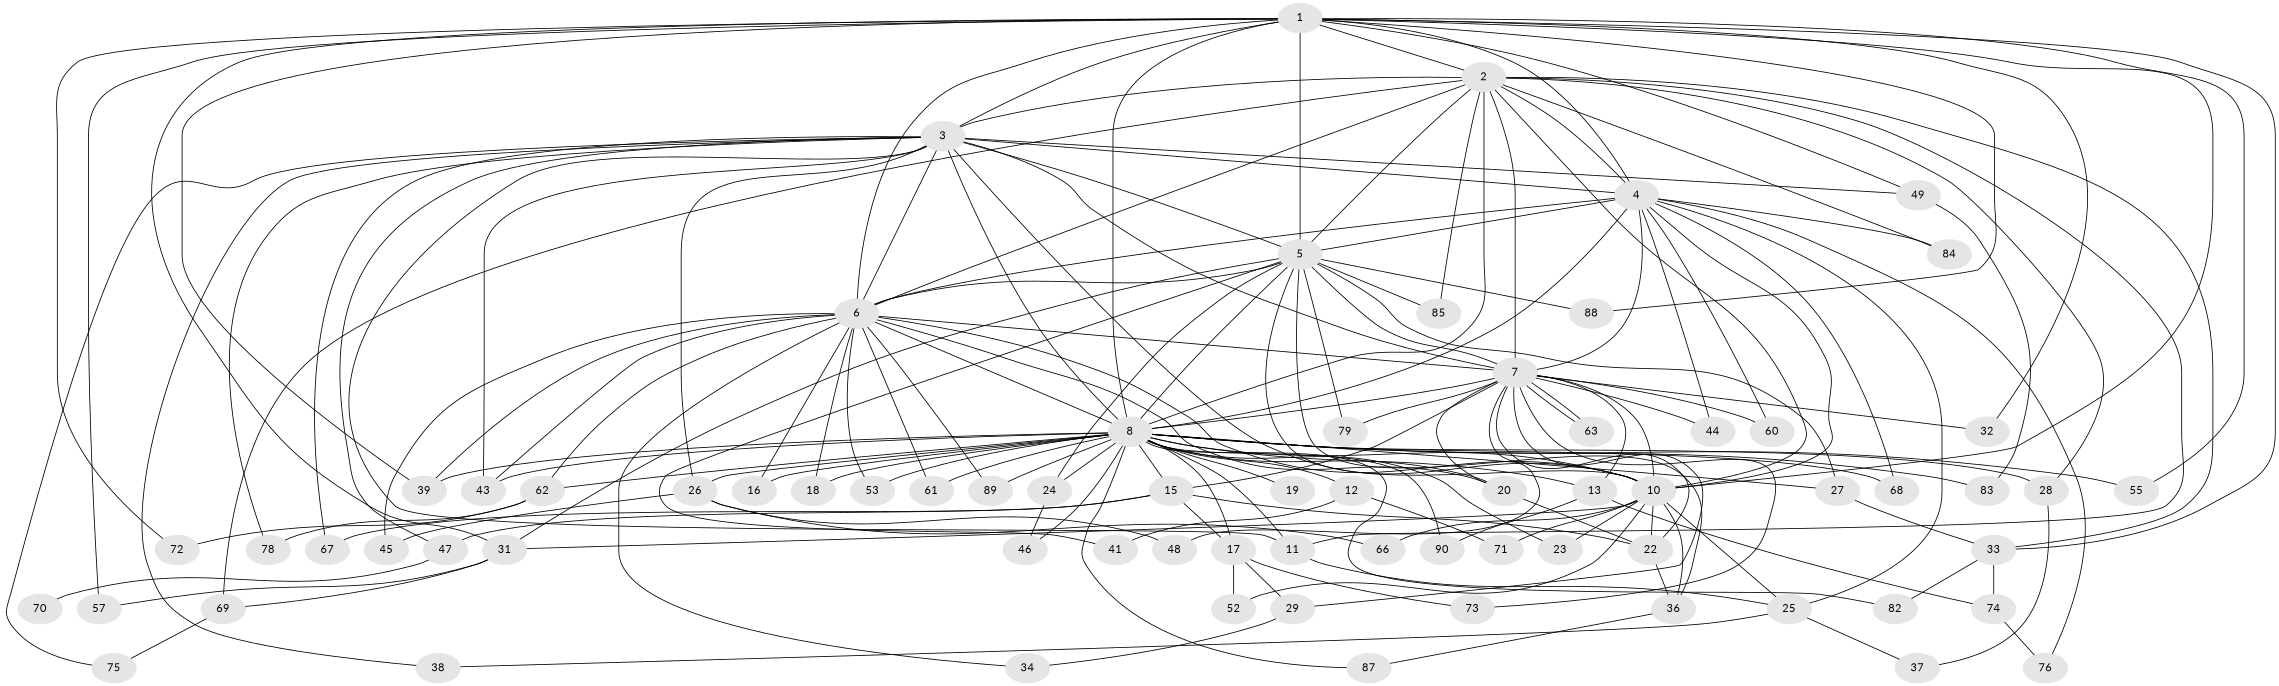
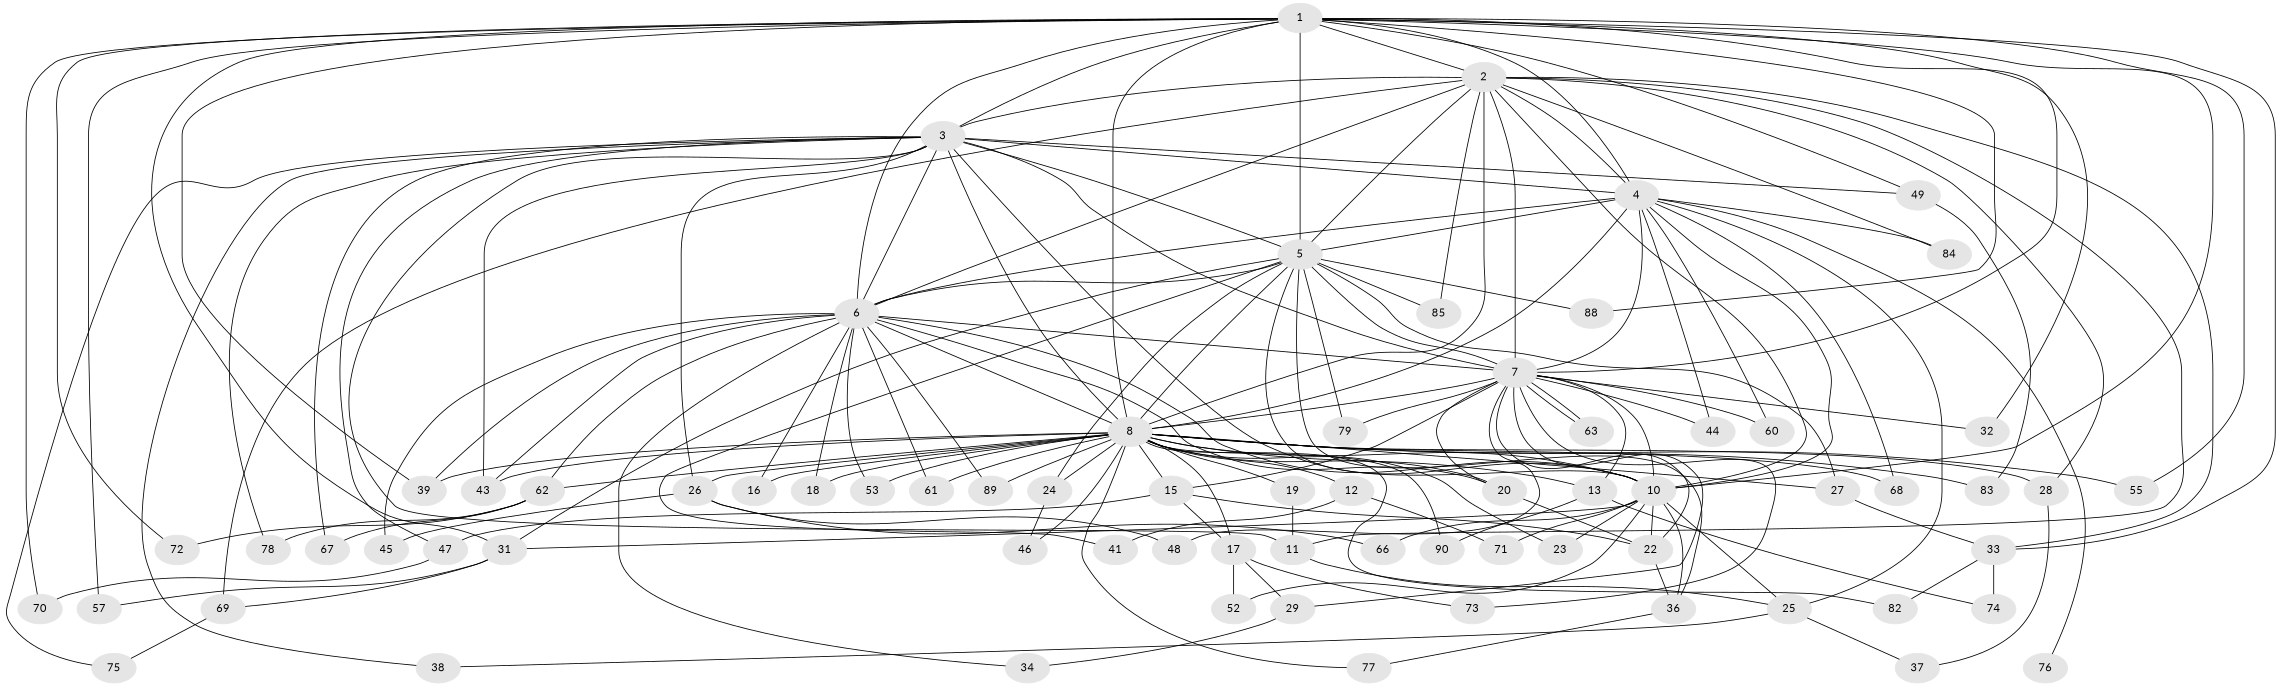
none -> (1956, 69)
none -> (45, 70)
(1223, 478) -> (1293, 519)
(625, 513) -> (435, 520)
(2020, 639) -> none
(1369, 668) -> (1369, 668)
